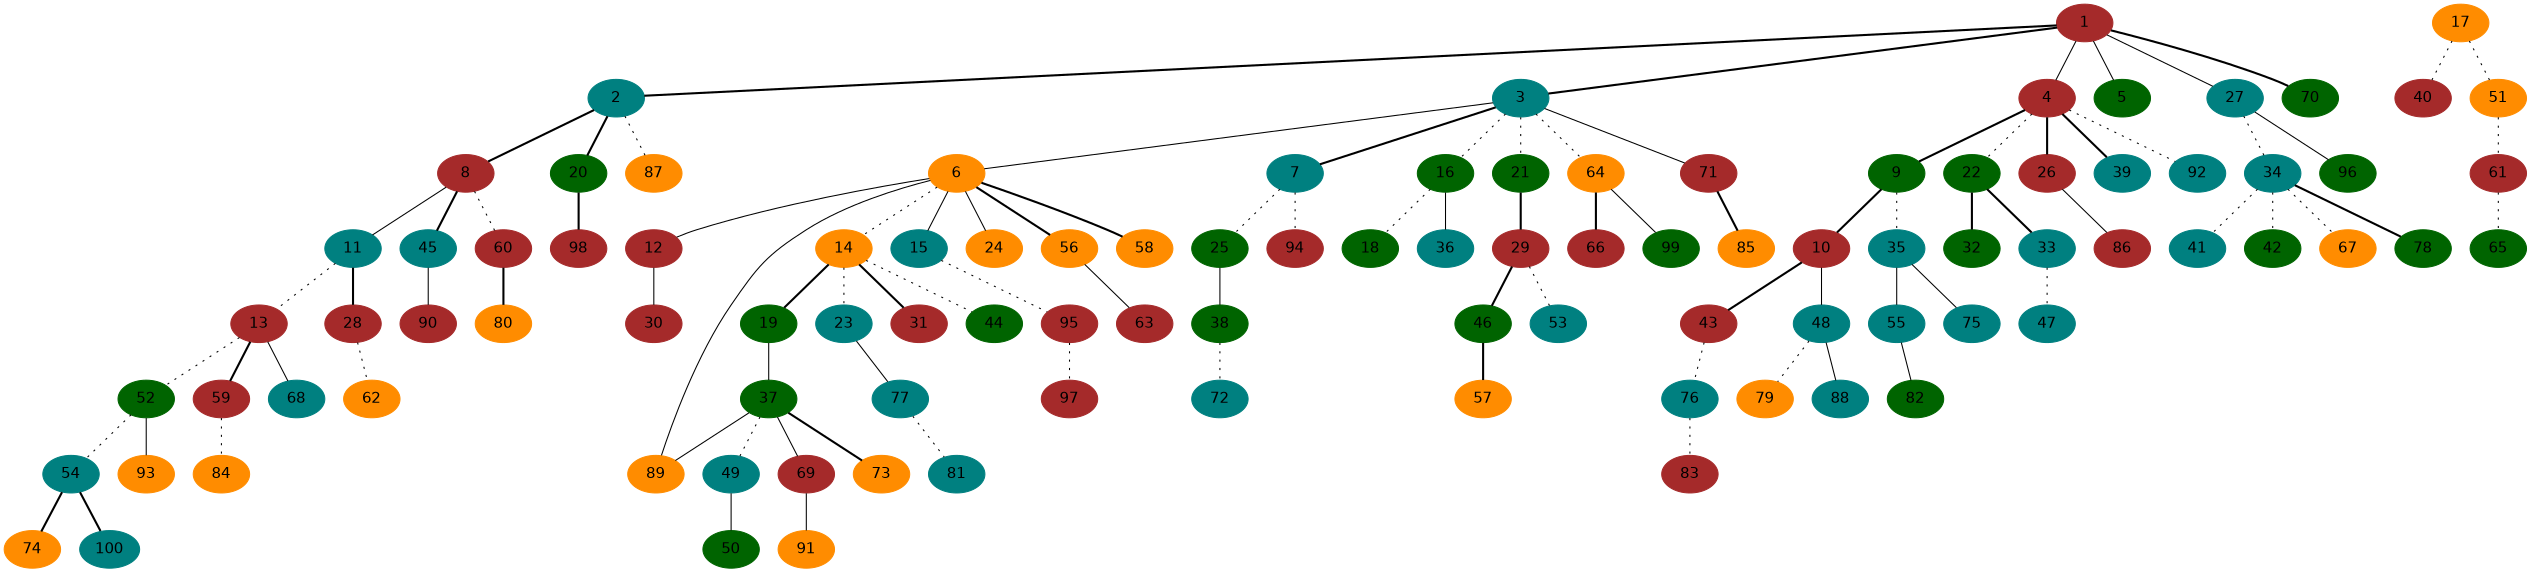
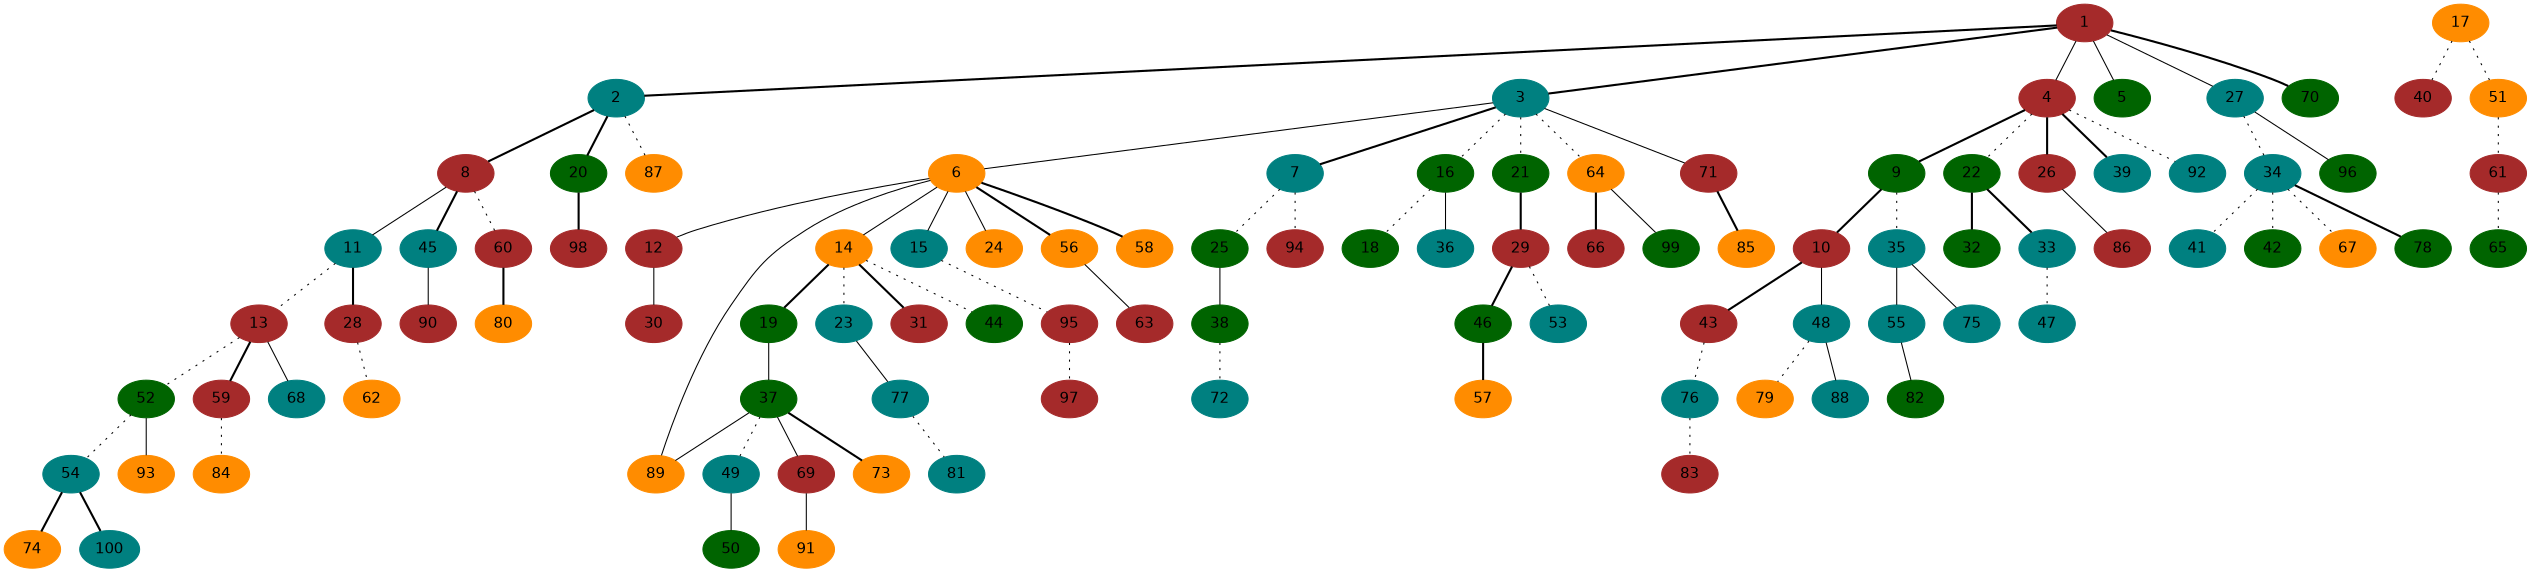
(900, 211) -> (900, 211)
